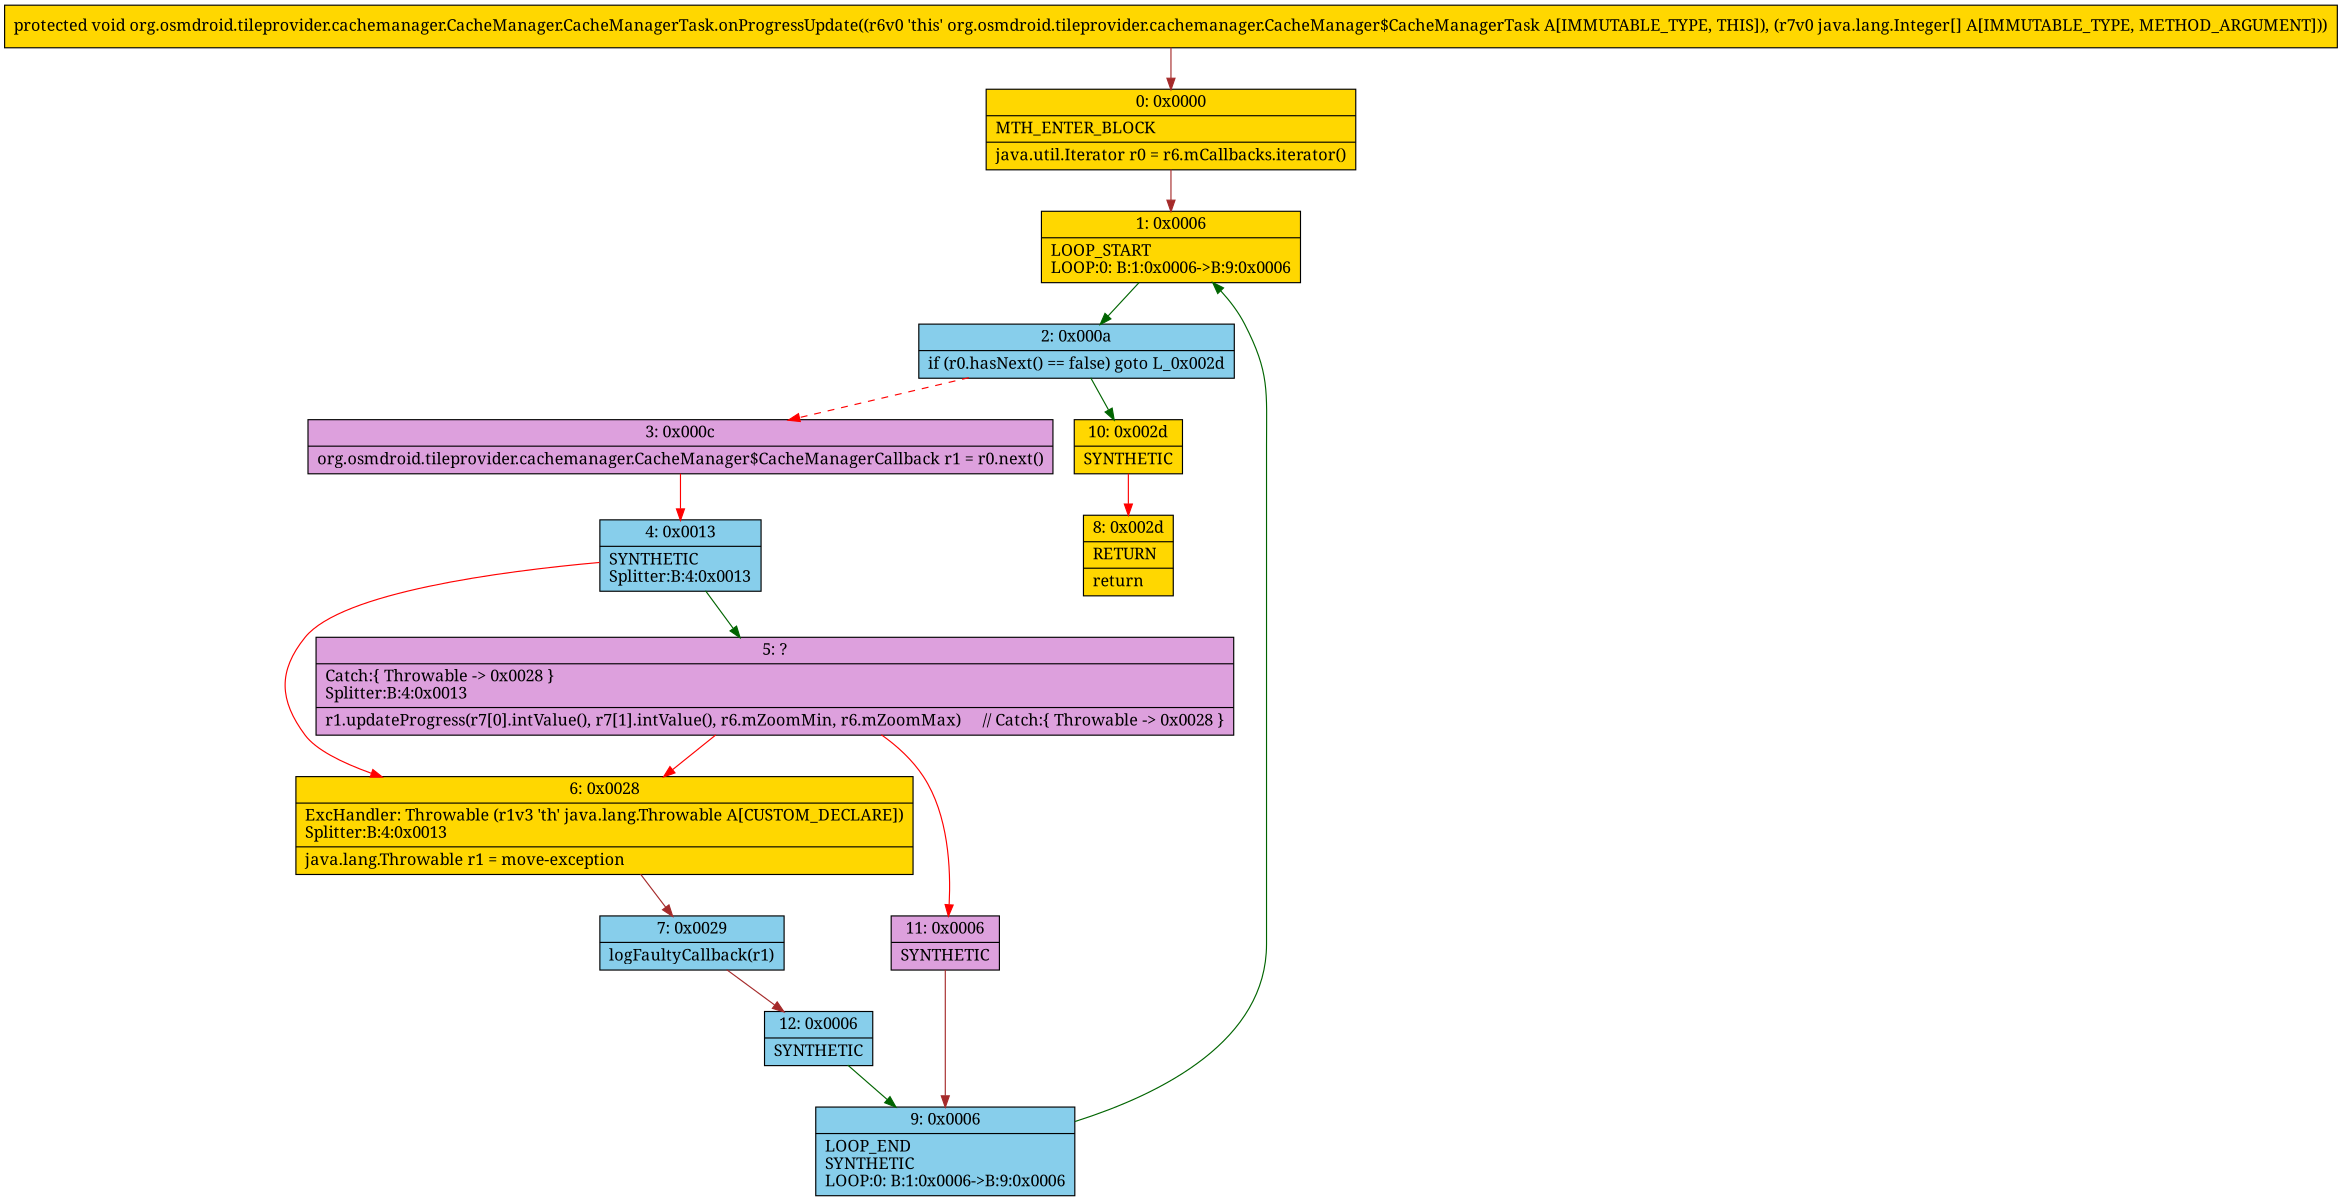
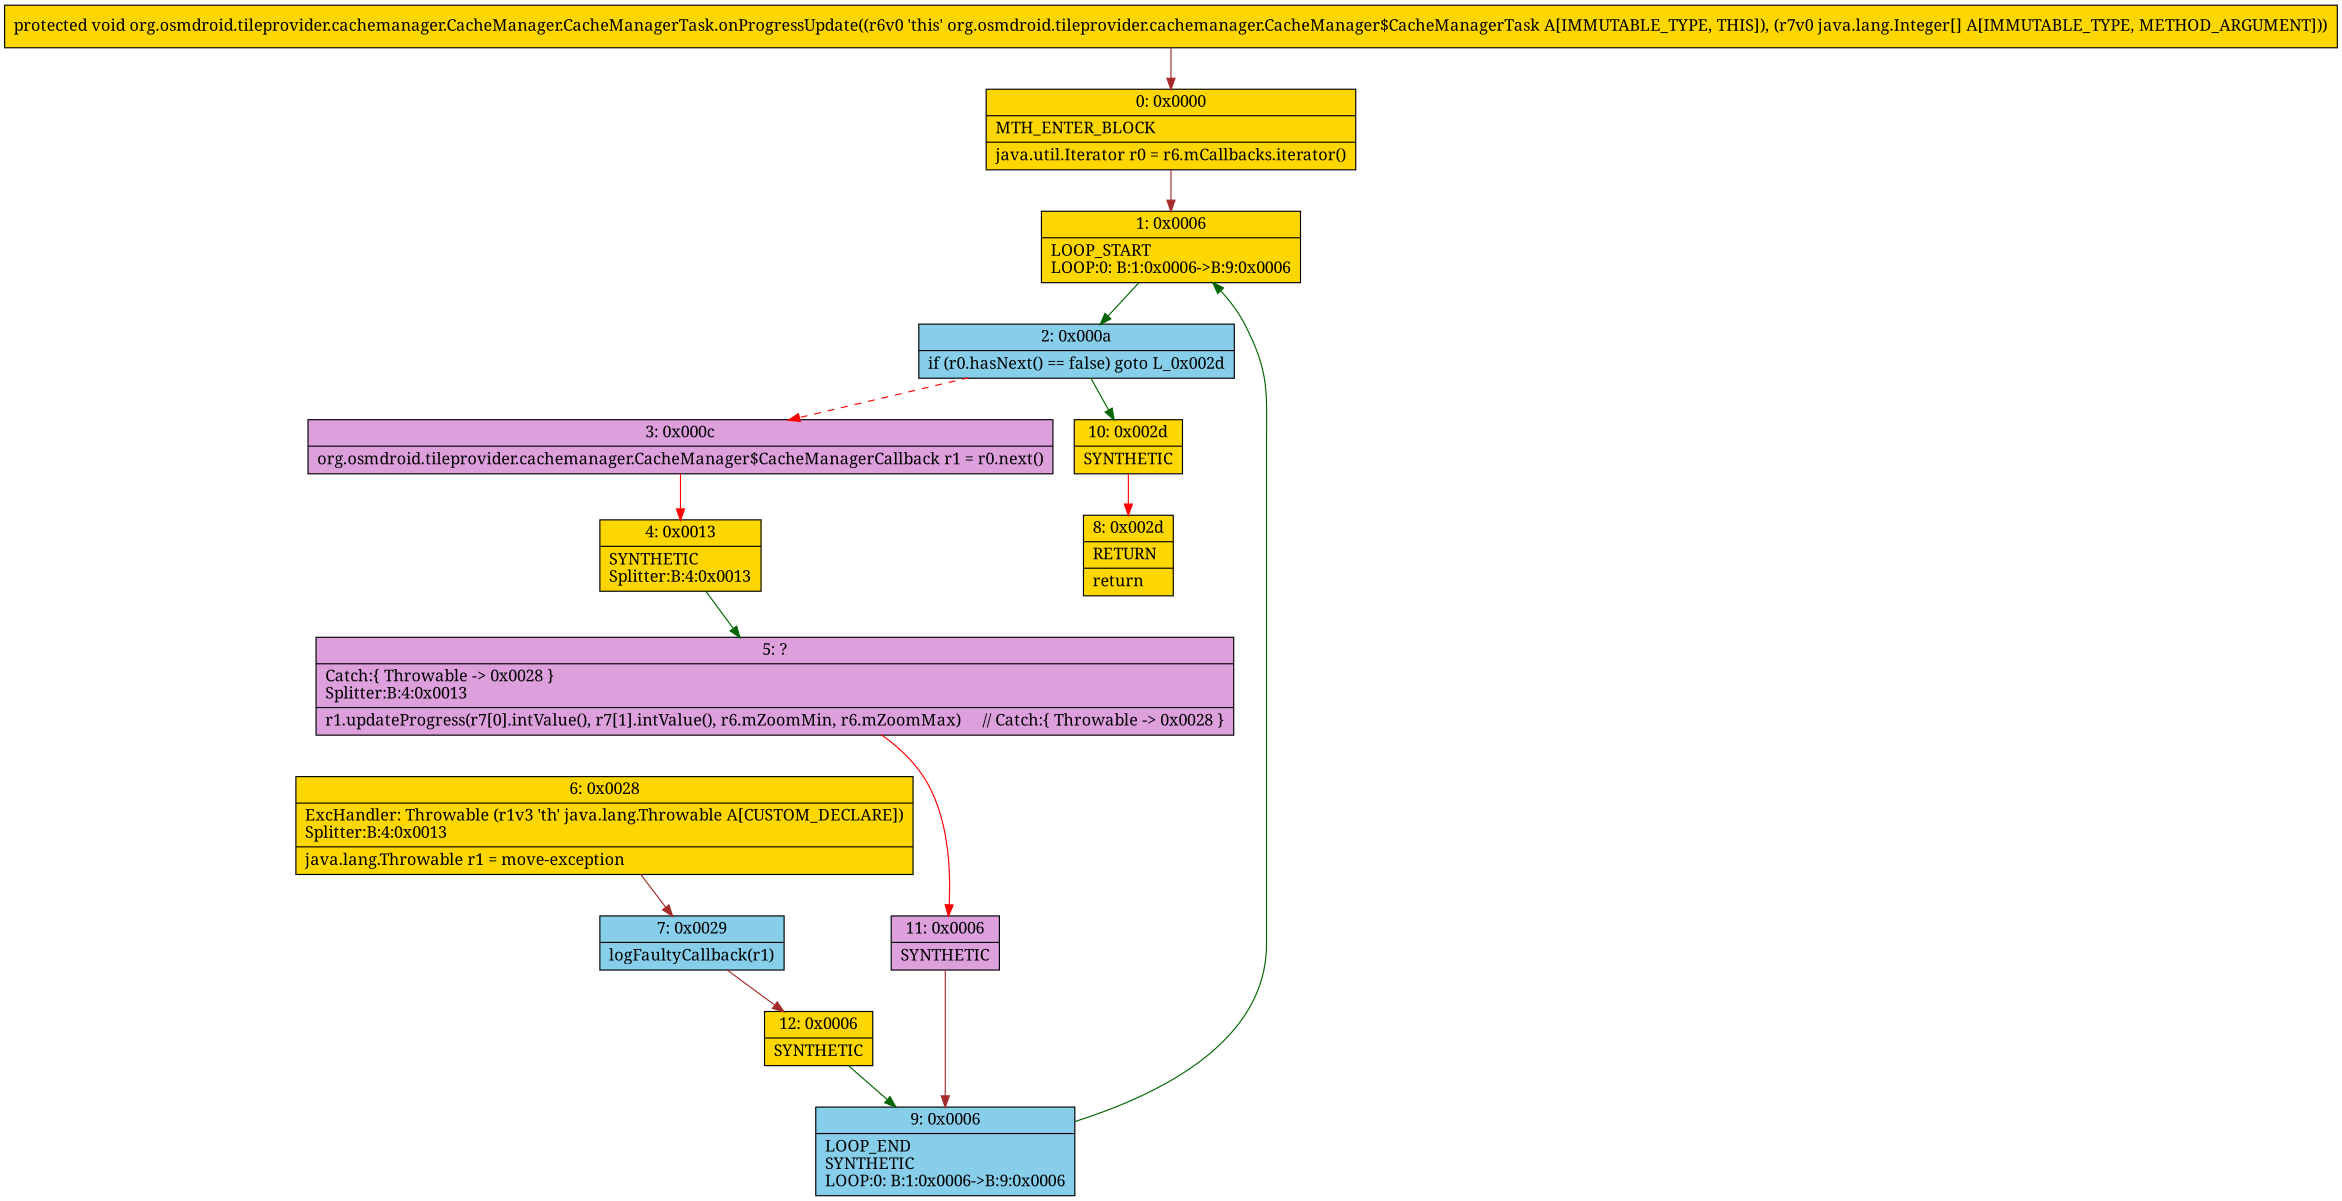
(680, 556) -> (680, 556)
(358, 606) -> none
(694, 752) -> none
(819, 1039) -> (819, 1039)
